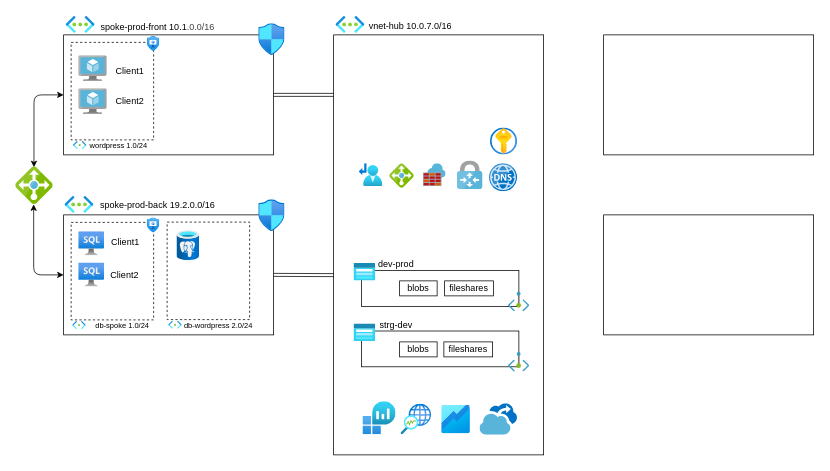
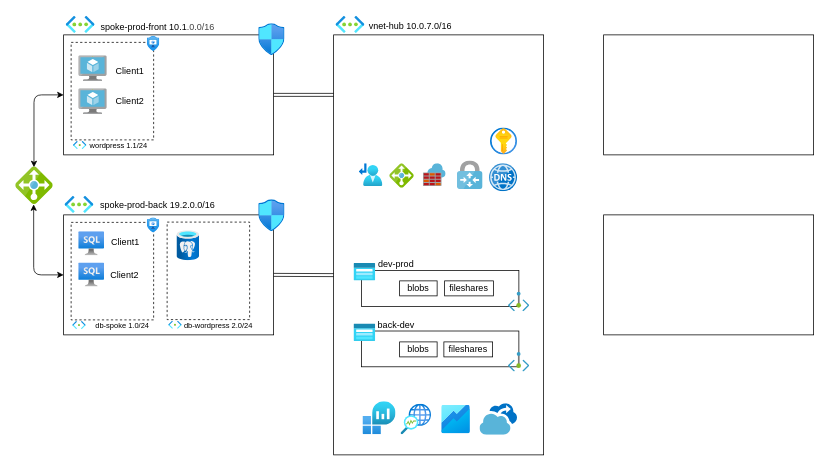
(119, 145) -> (119, 145)
(396, 325) -> (396, 325)
